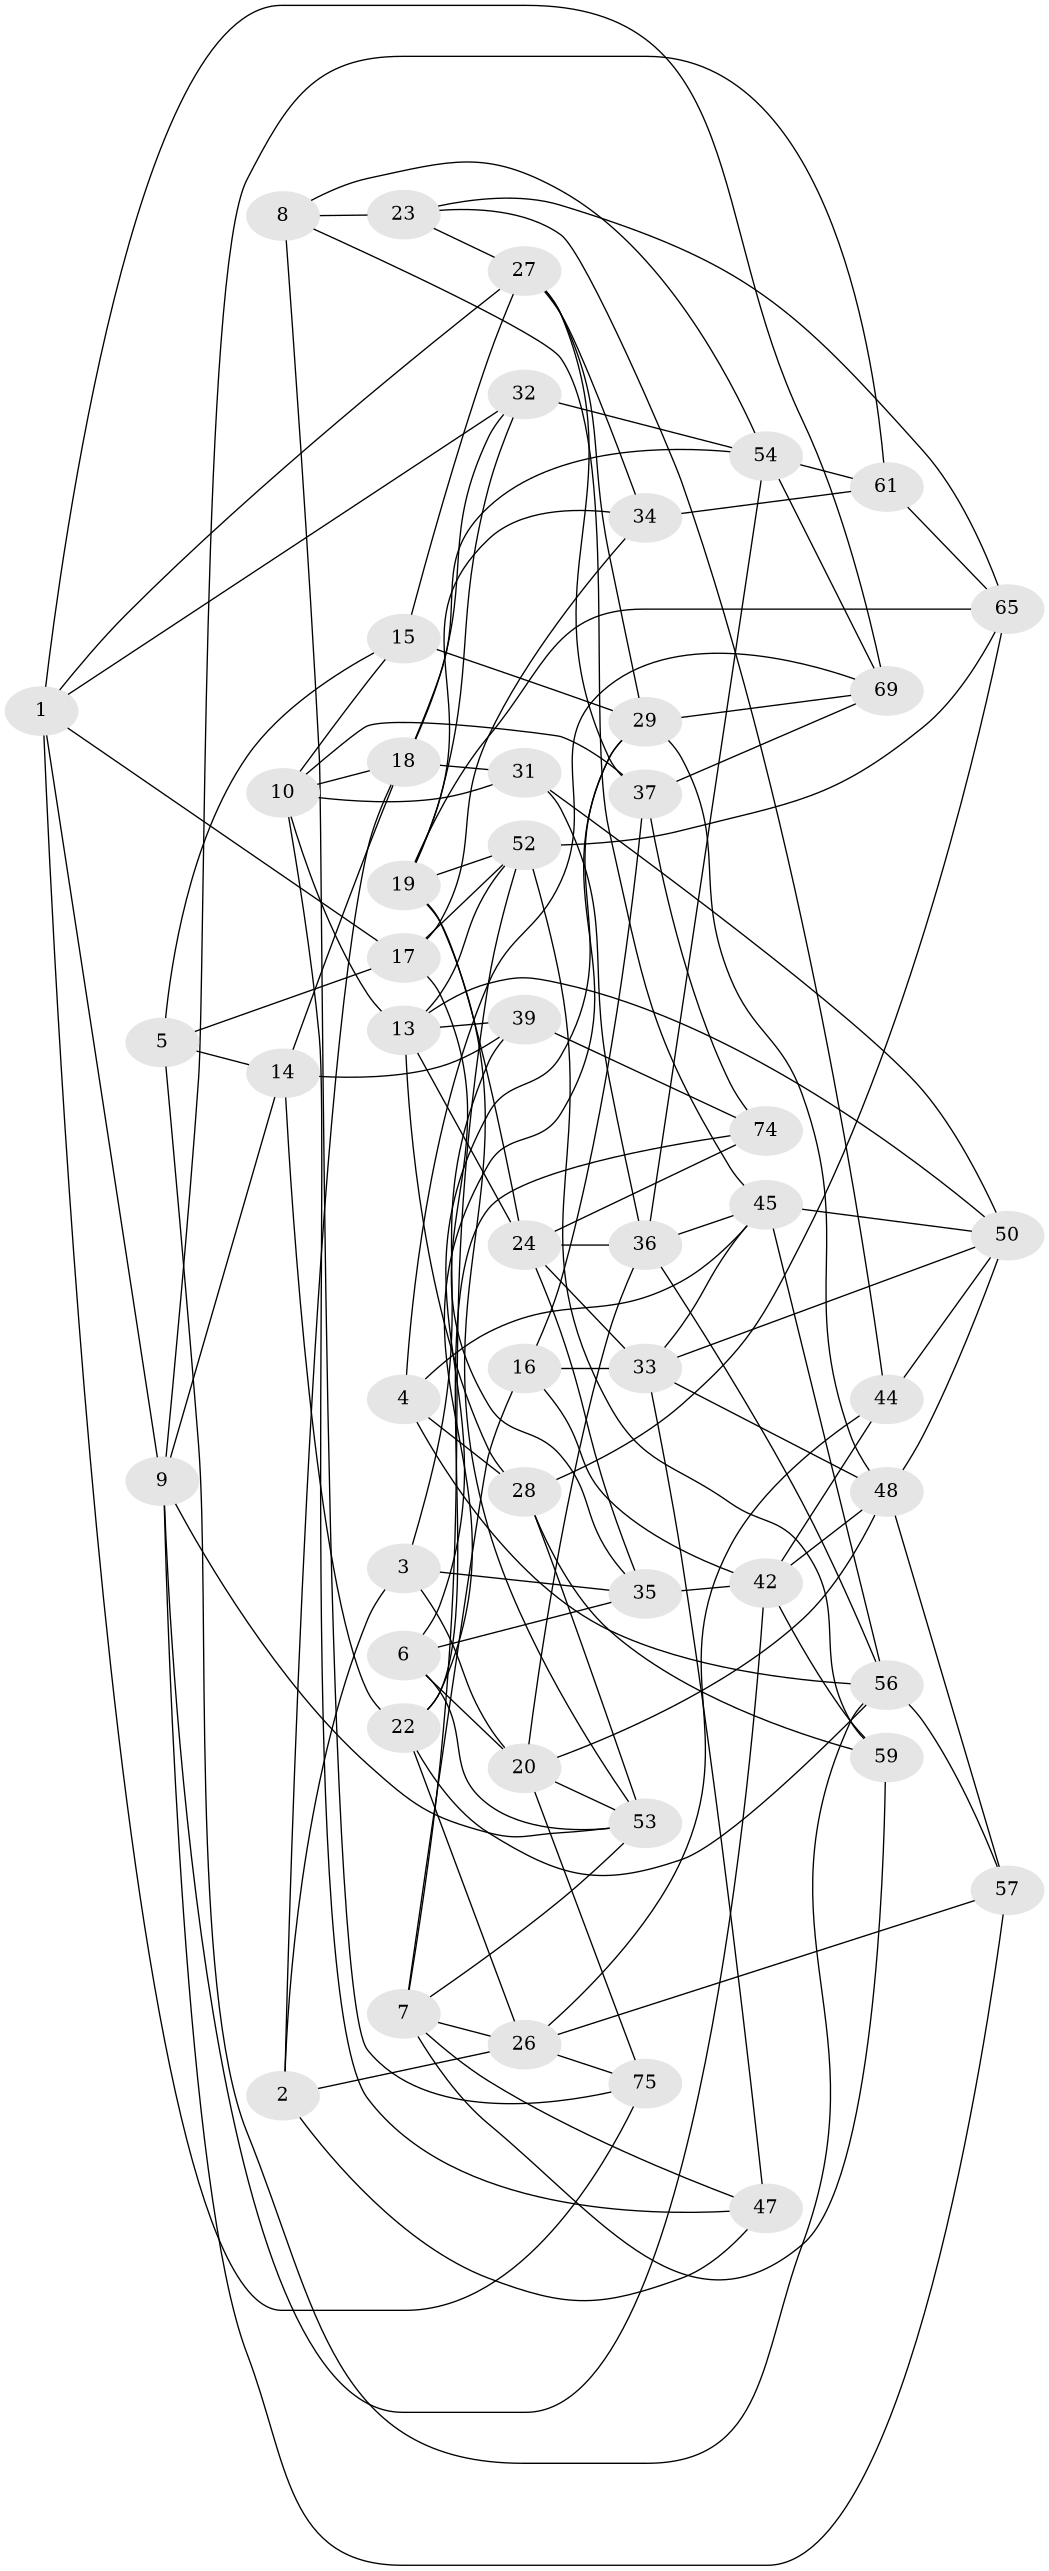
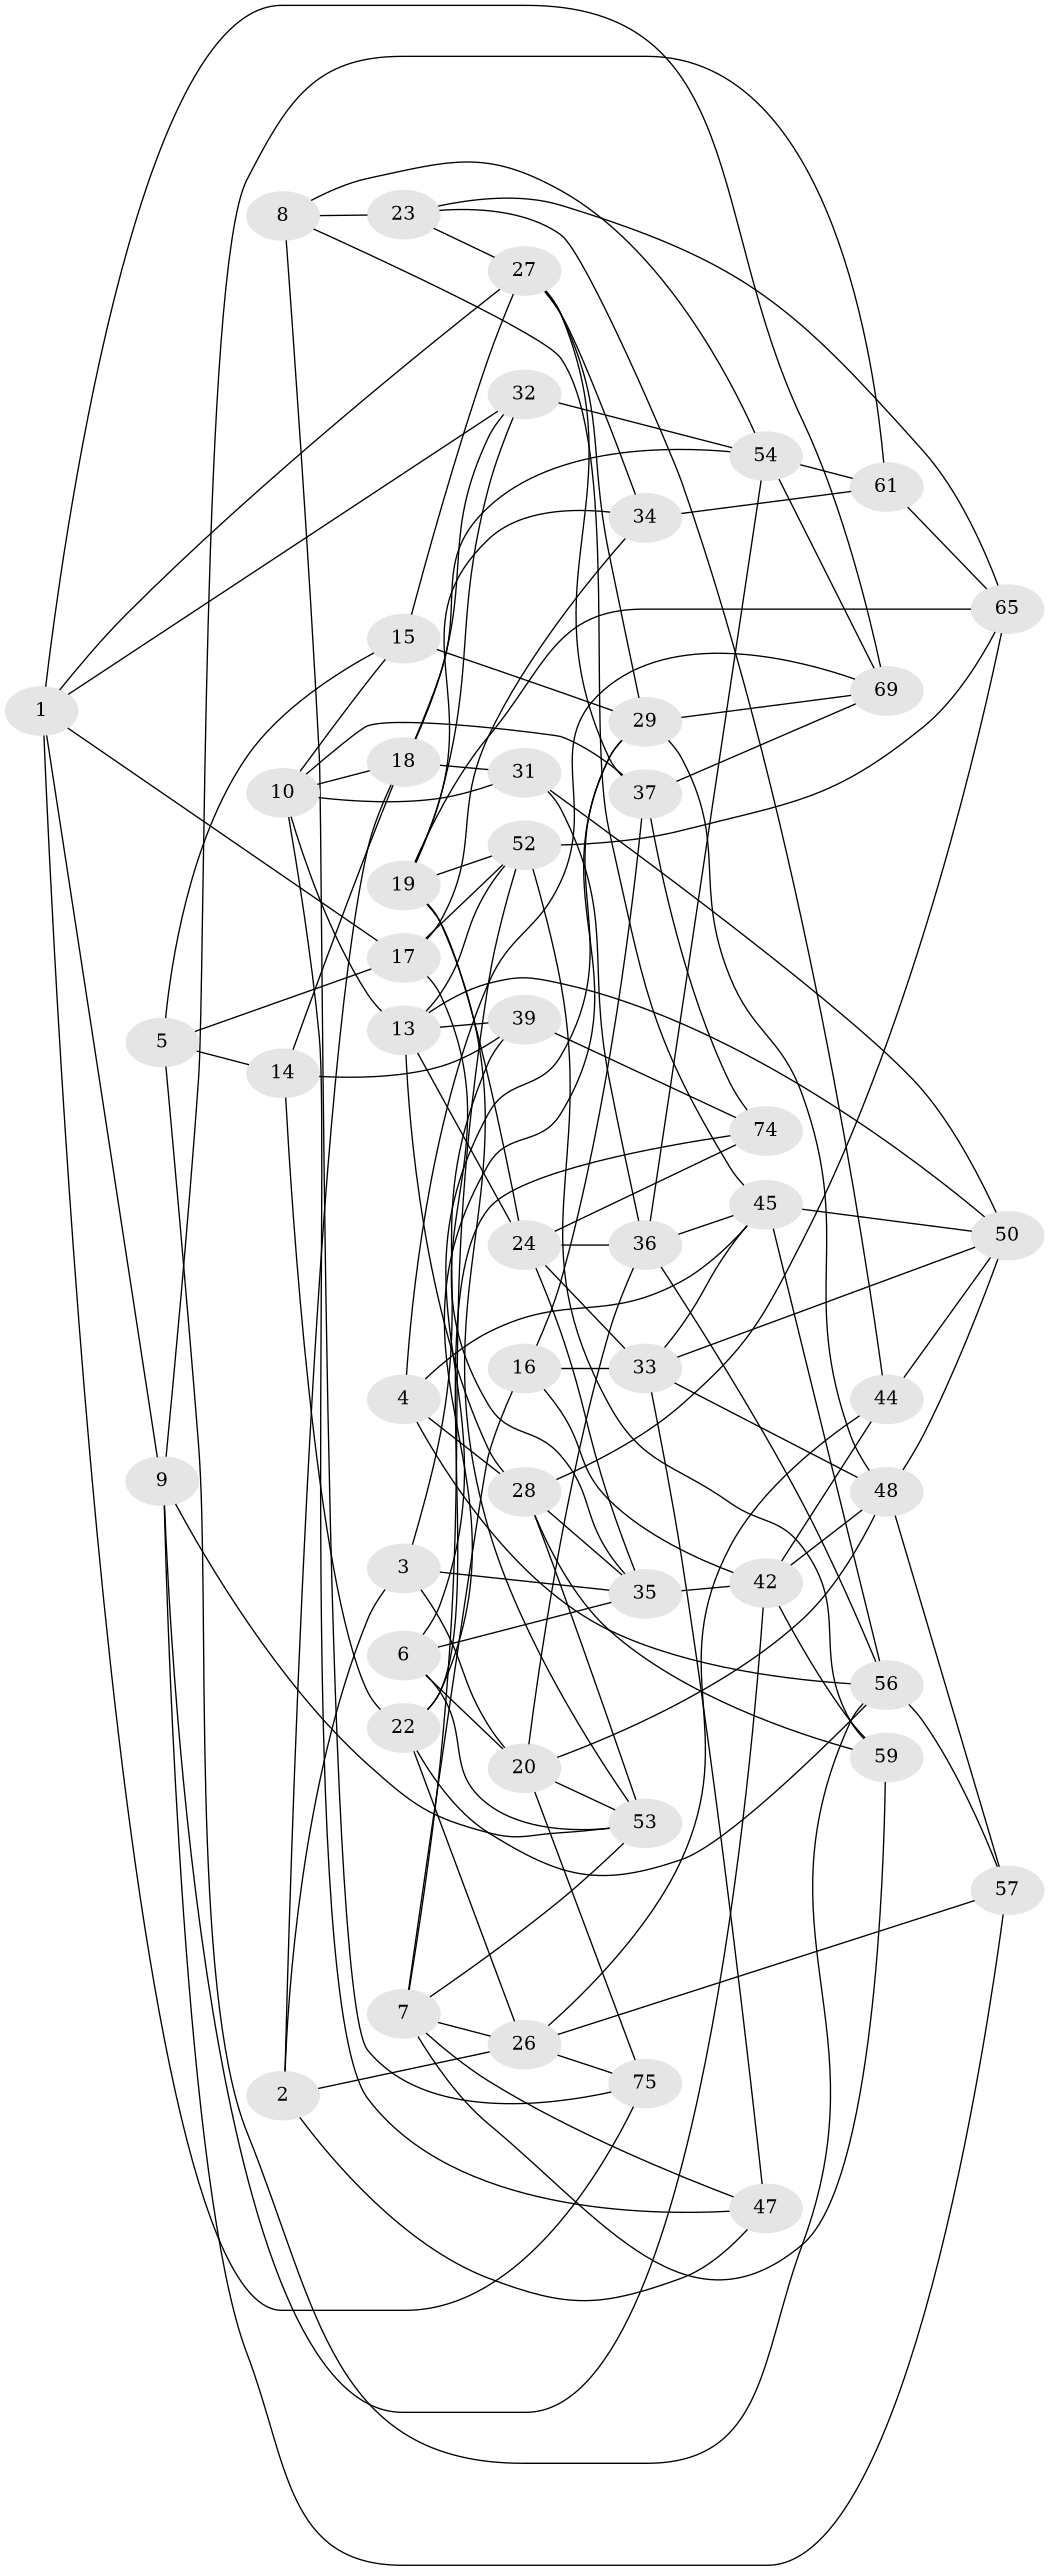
(223, 1277) -> none
none -> (585, 1543)
